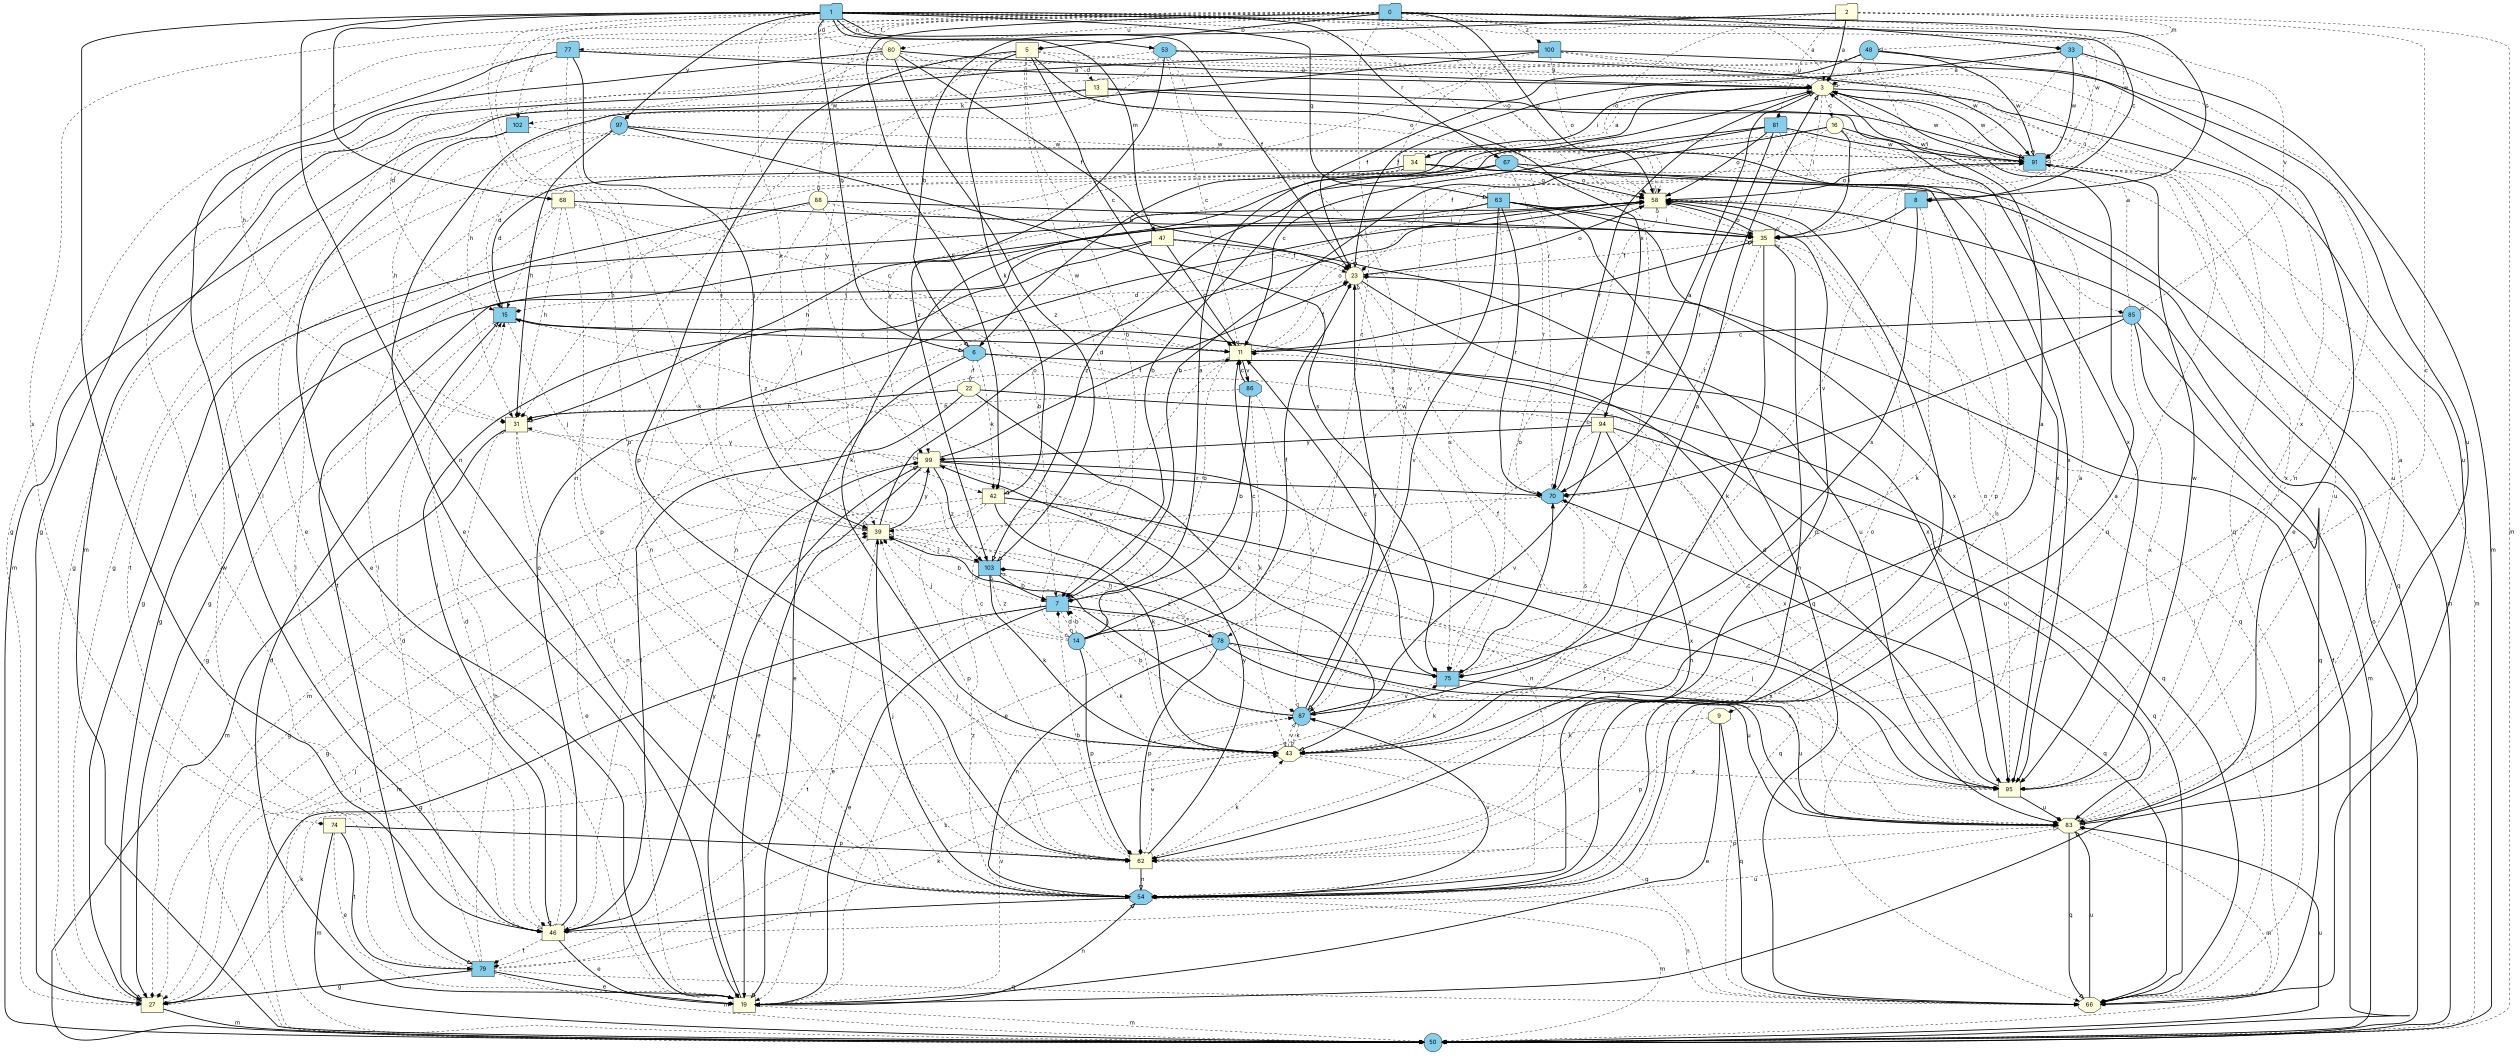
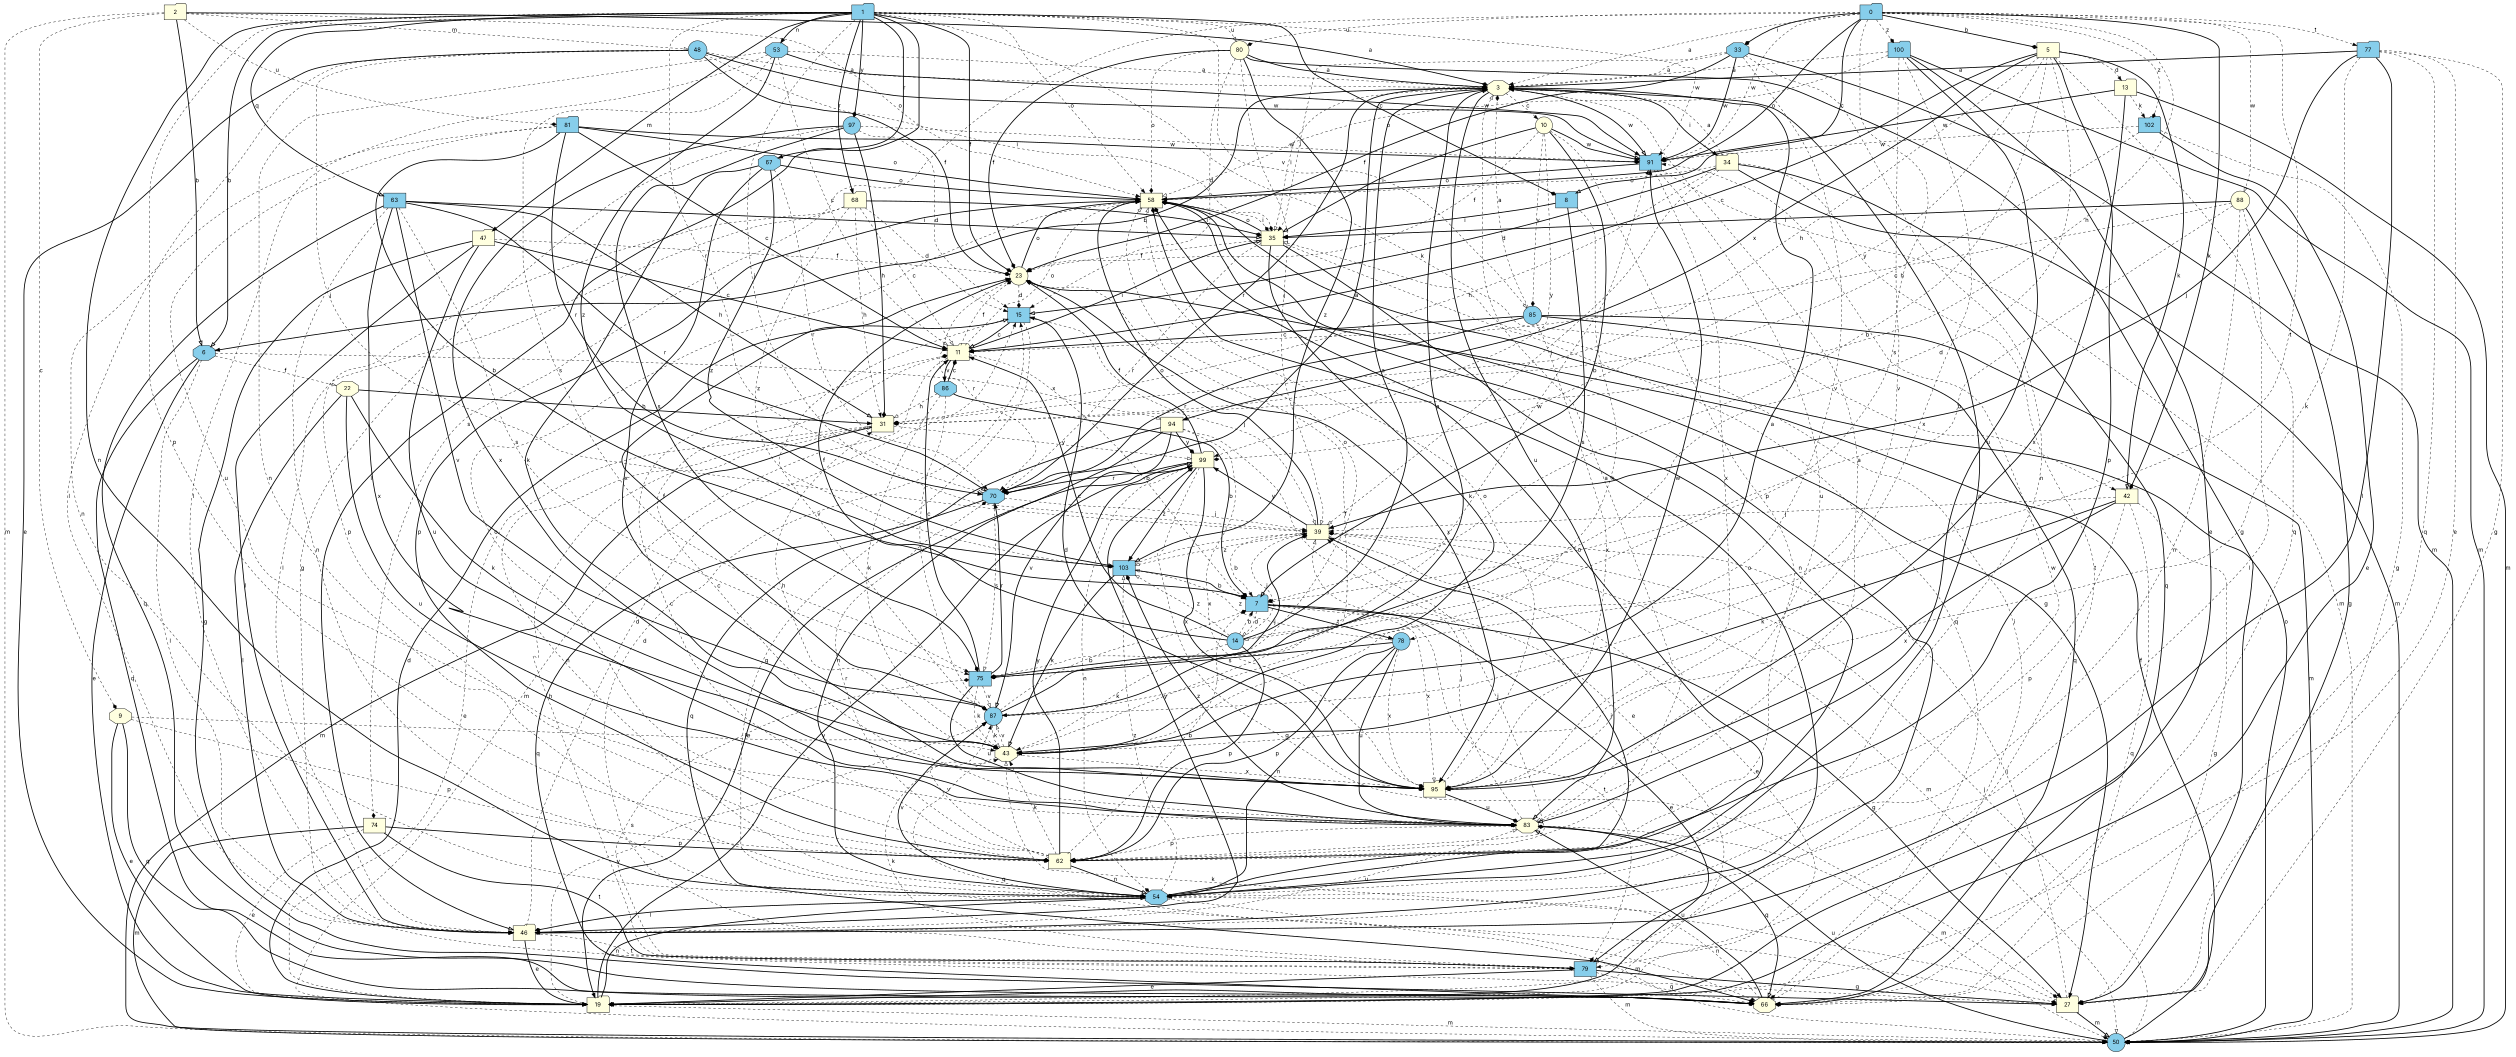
(1835, 125) -> (1544, 125)
(1077, 276) -> (1896, 276)
(990, 421) -> none
